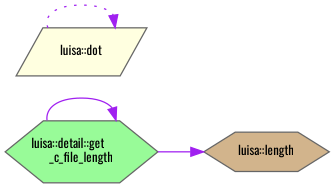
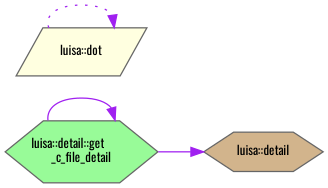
(82, 152) -> (82, 152)
(267, 152) -> (263, 152)
